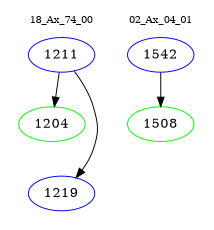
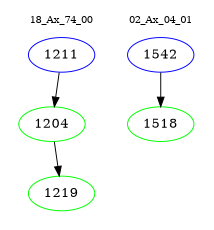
(97, 120) -> (56, 154)
(161, 124) -> (161, 124)
(62, 193) -> (62, 193)
